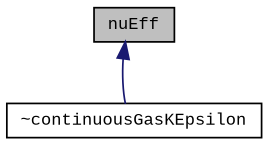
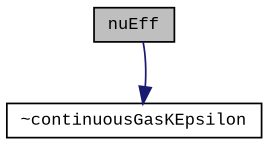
(123, 81) -> (146, 64)
